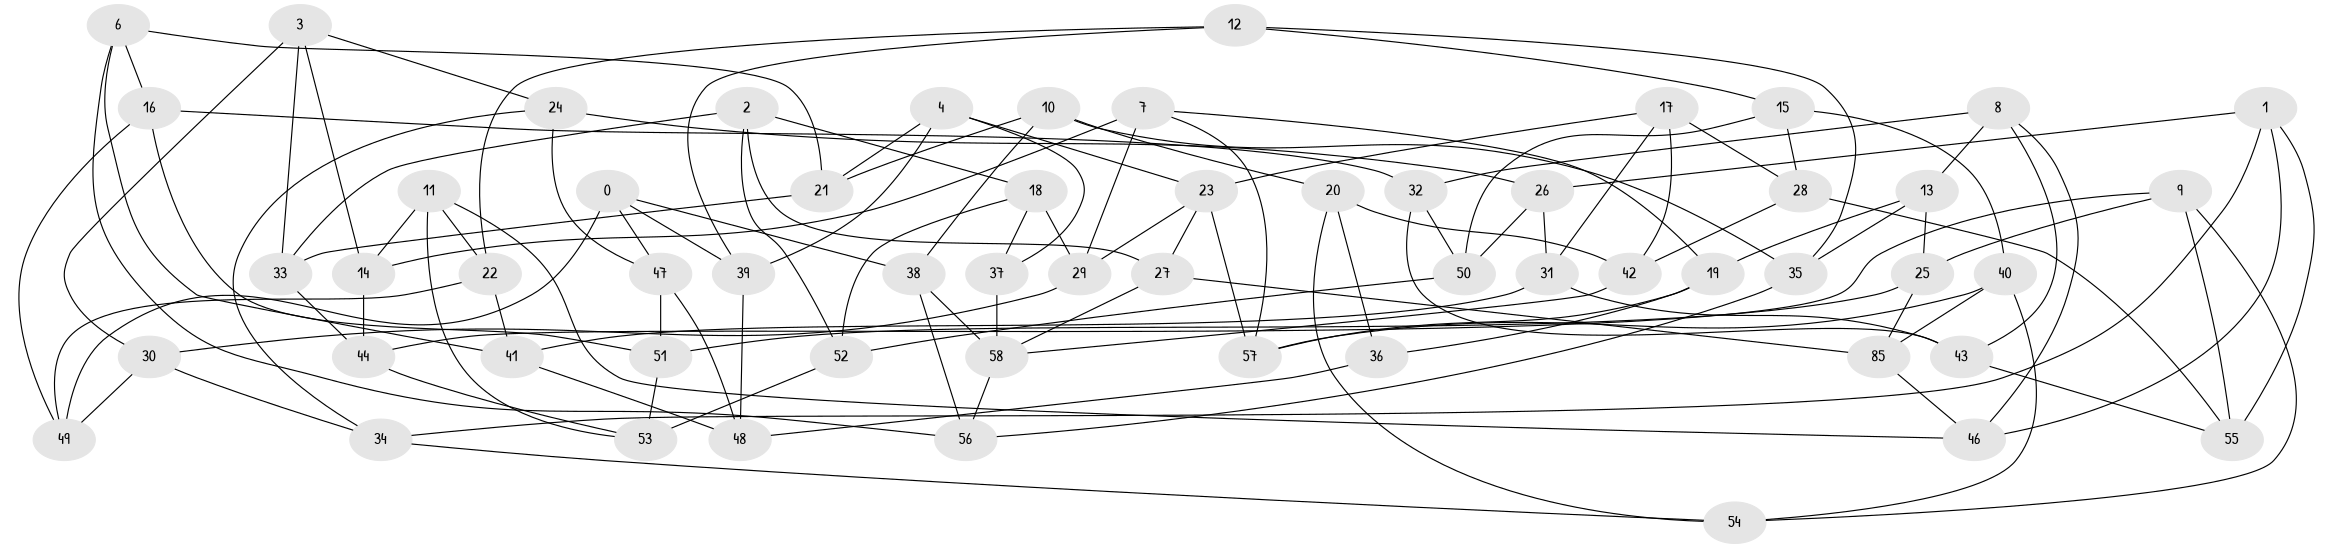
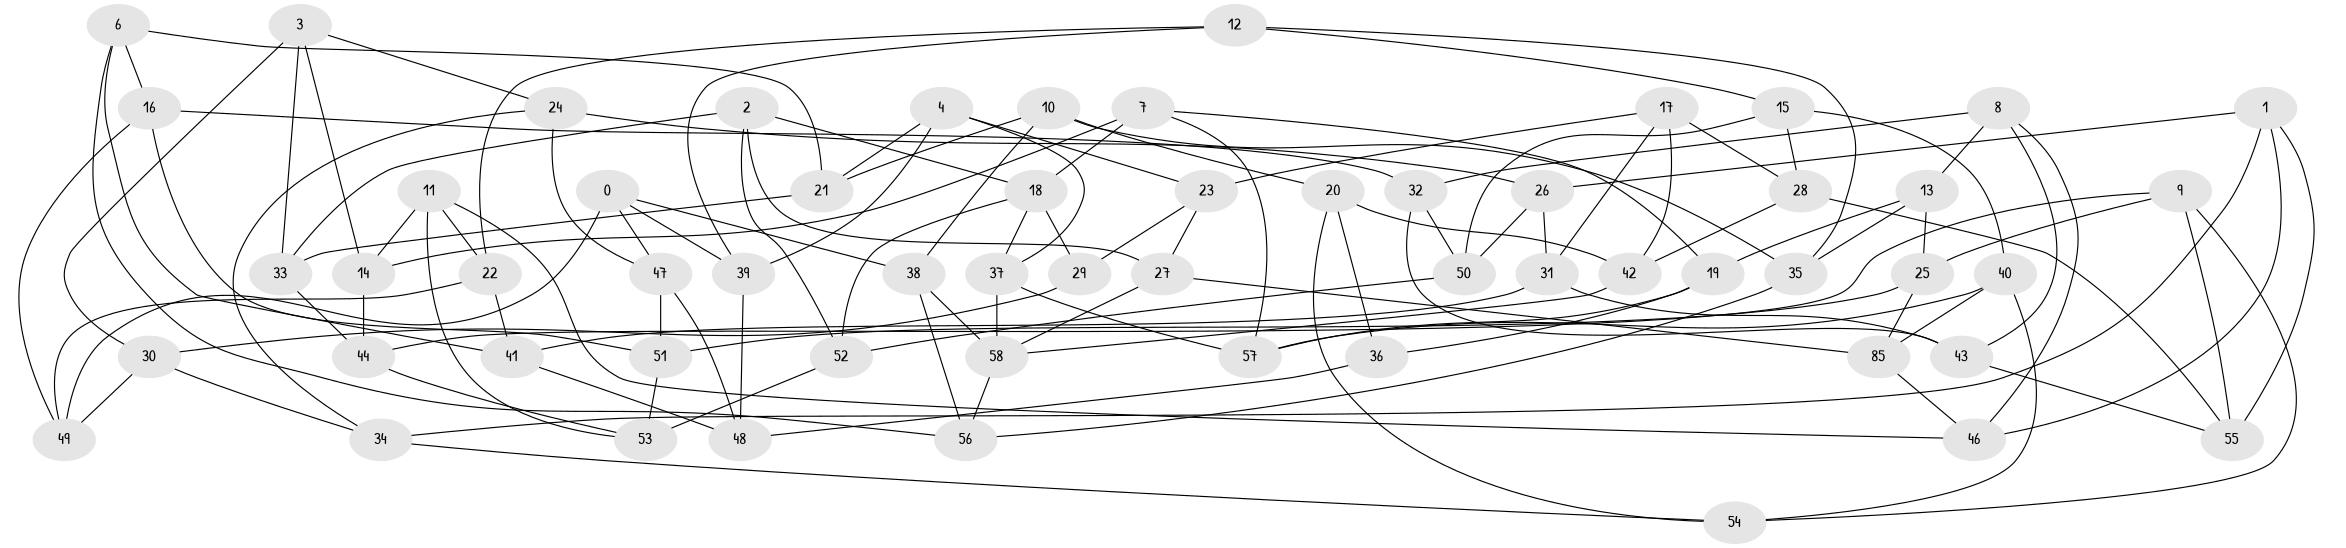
(1111, 191) -> (1078, 159)
(1228, 274) -> (1075, 308)
